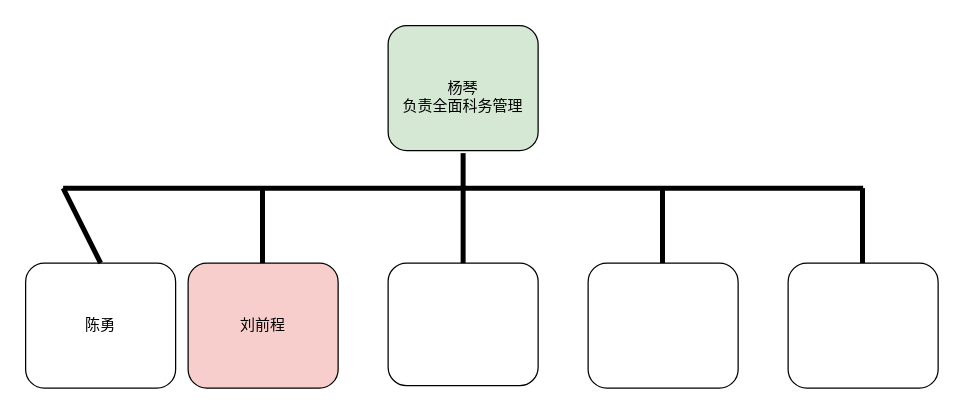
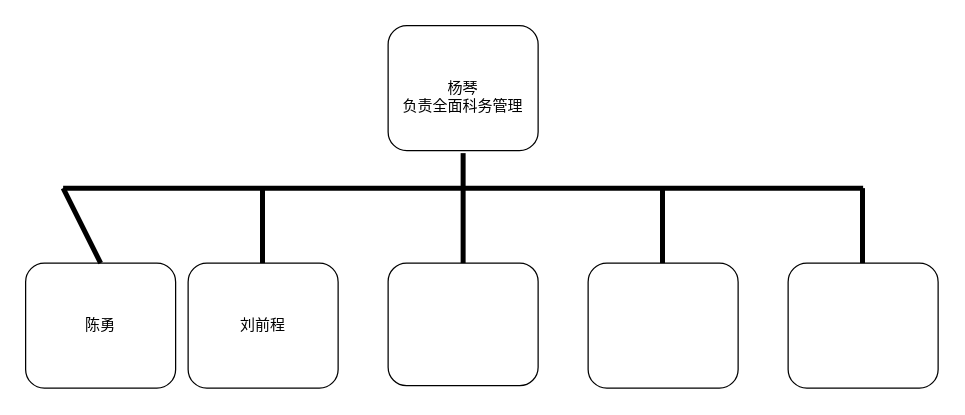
(463, 88) -> (463, 88)
(263, 326) -> (263, 326)
